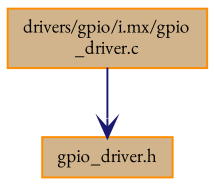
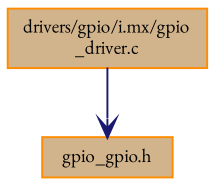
(107, 157) -> (107, 157)
